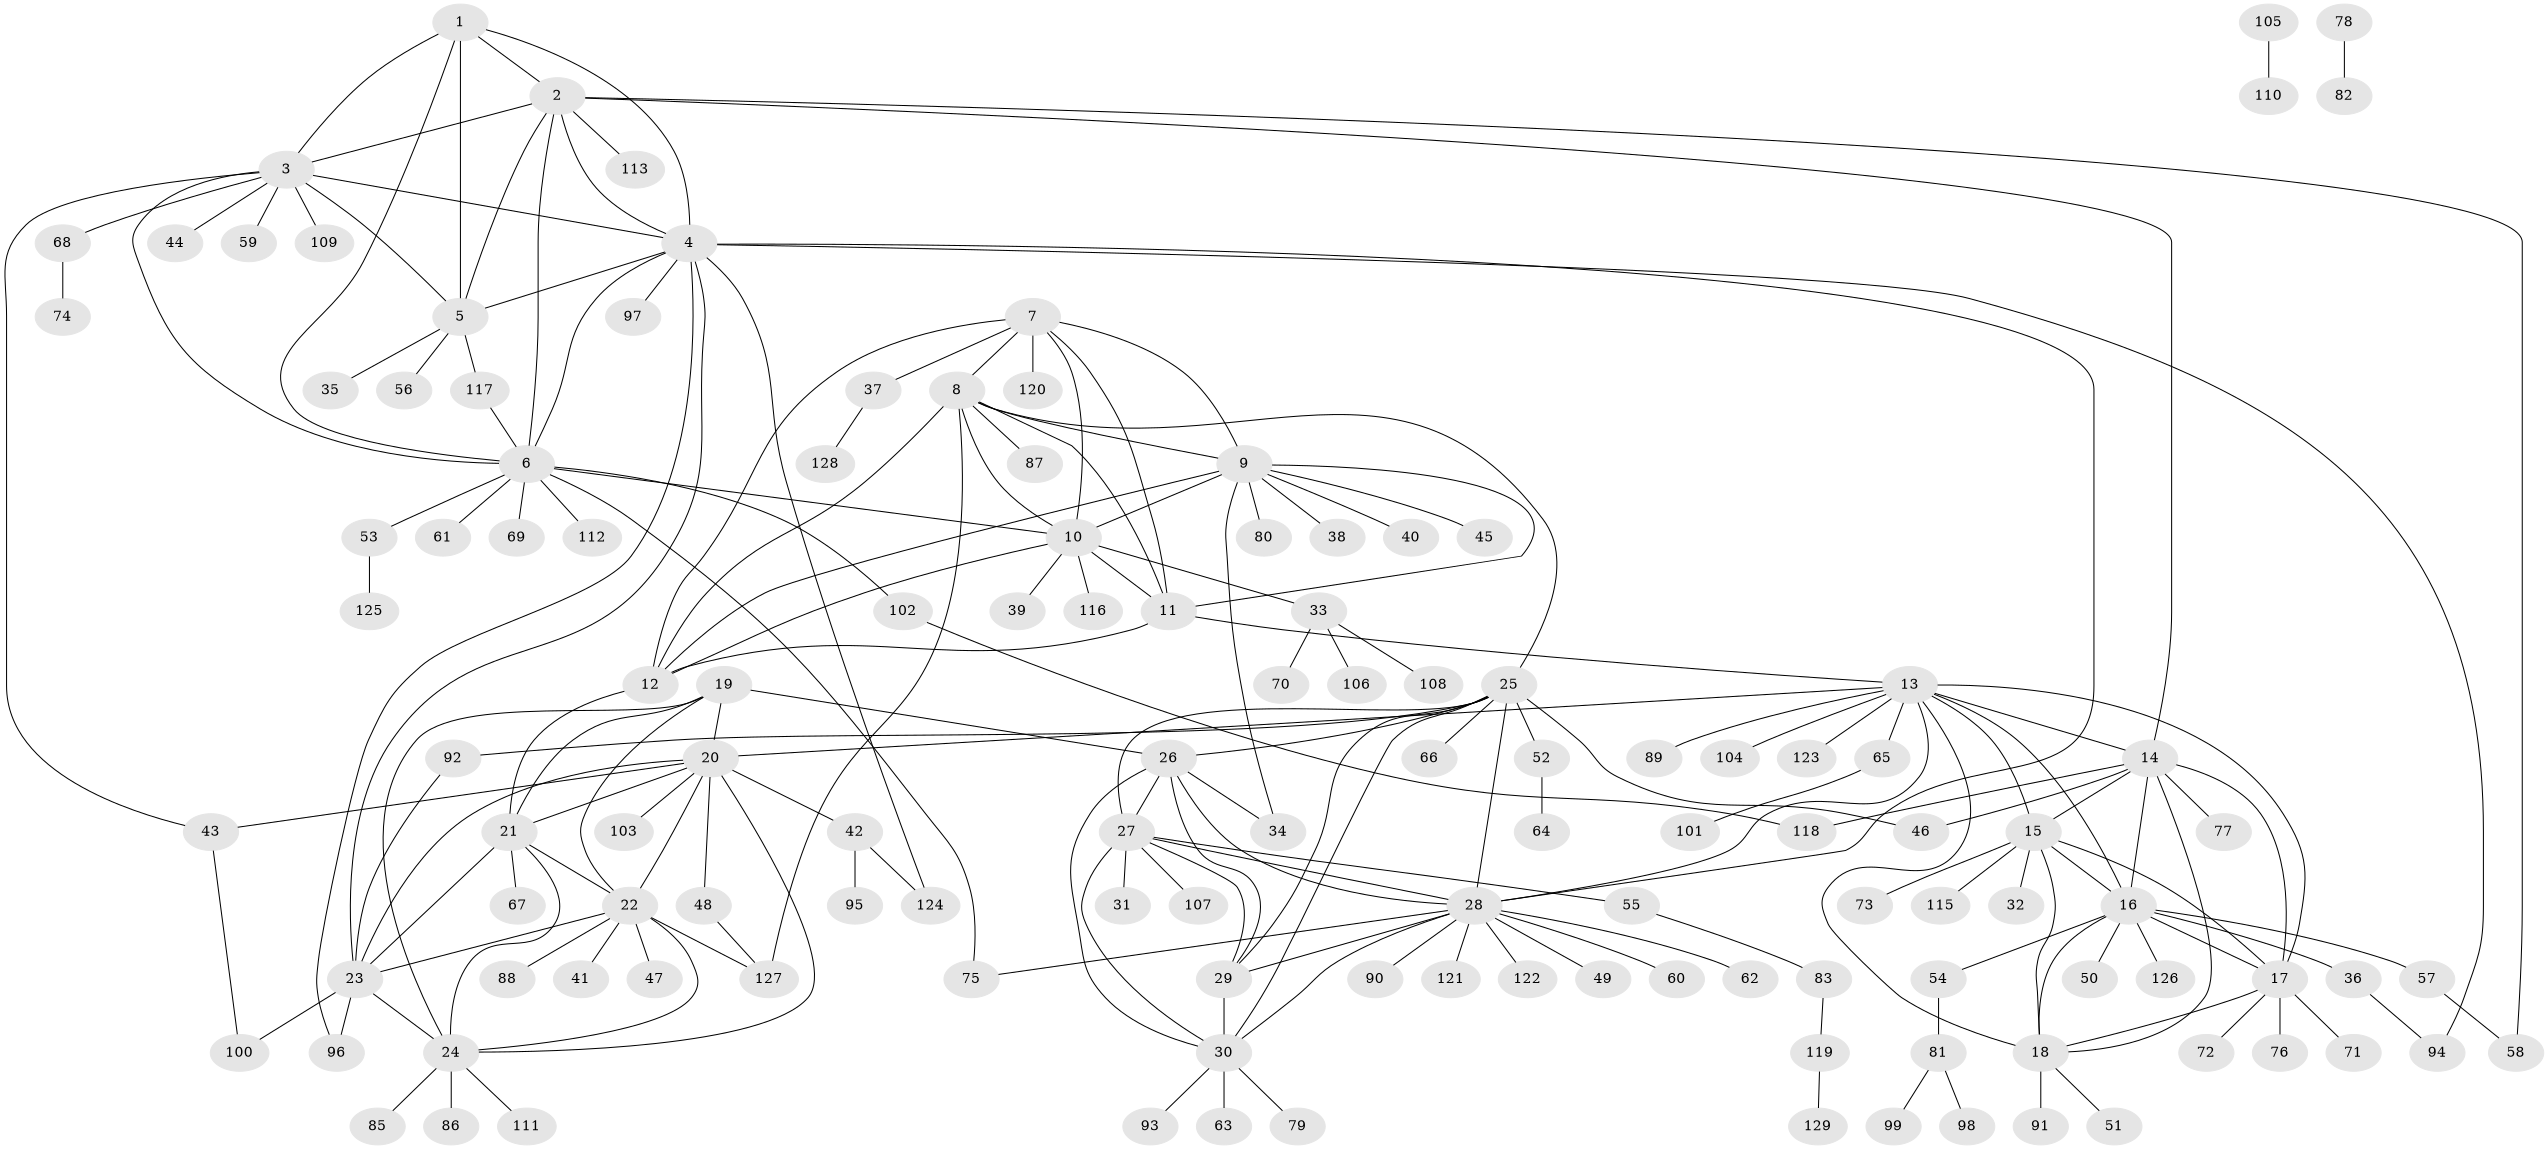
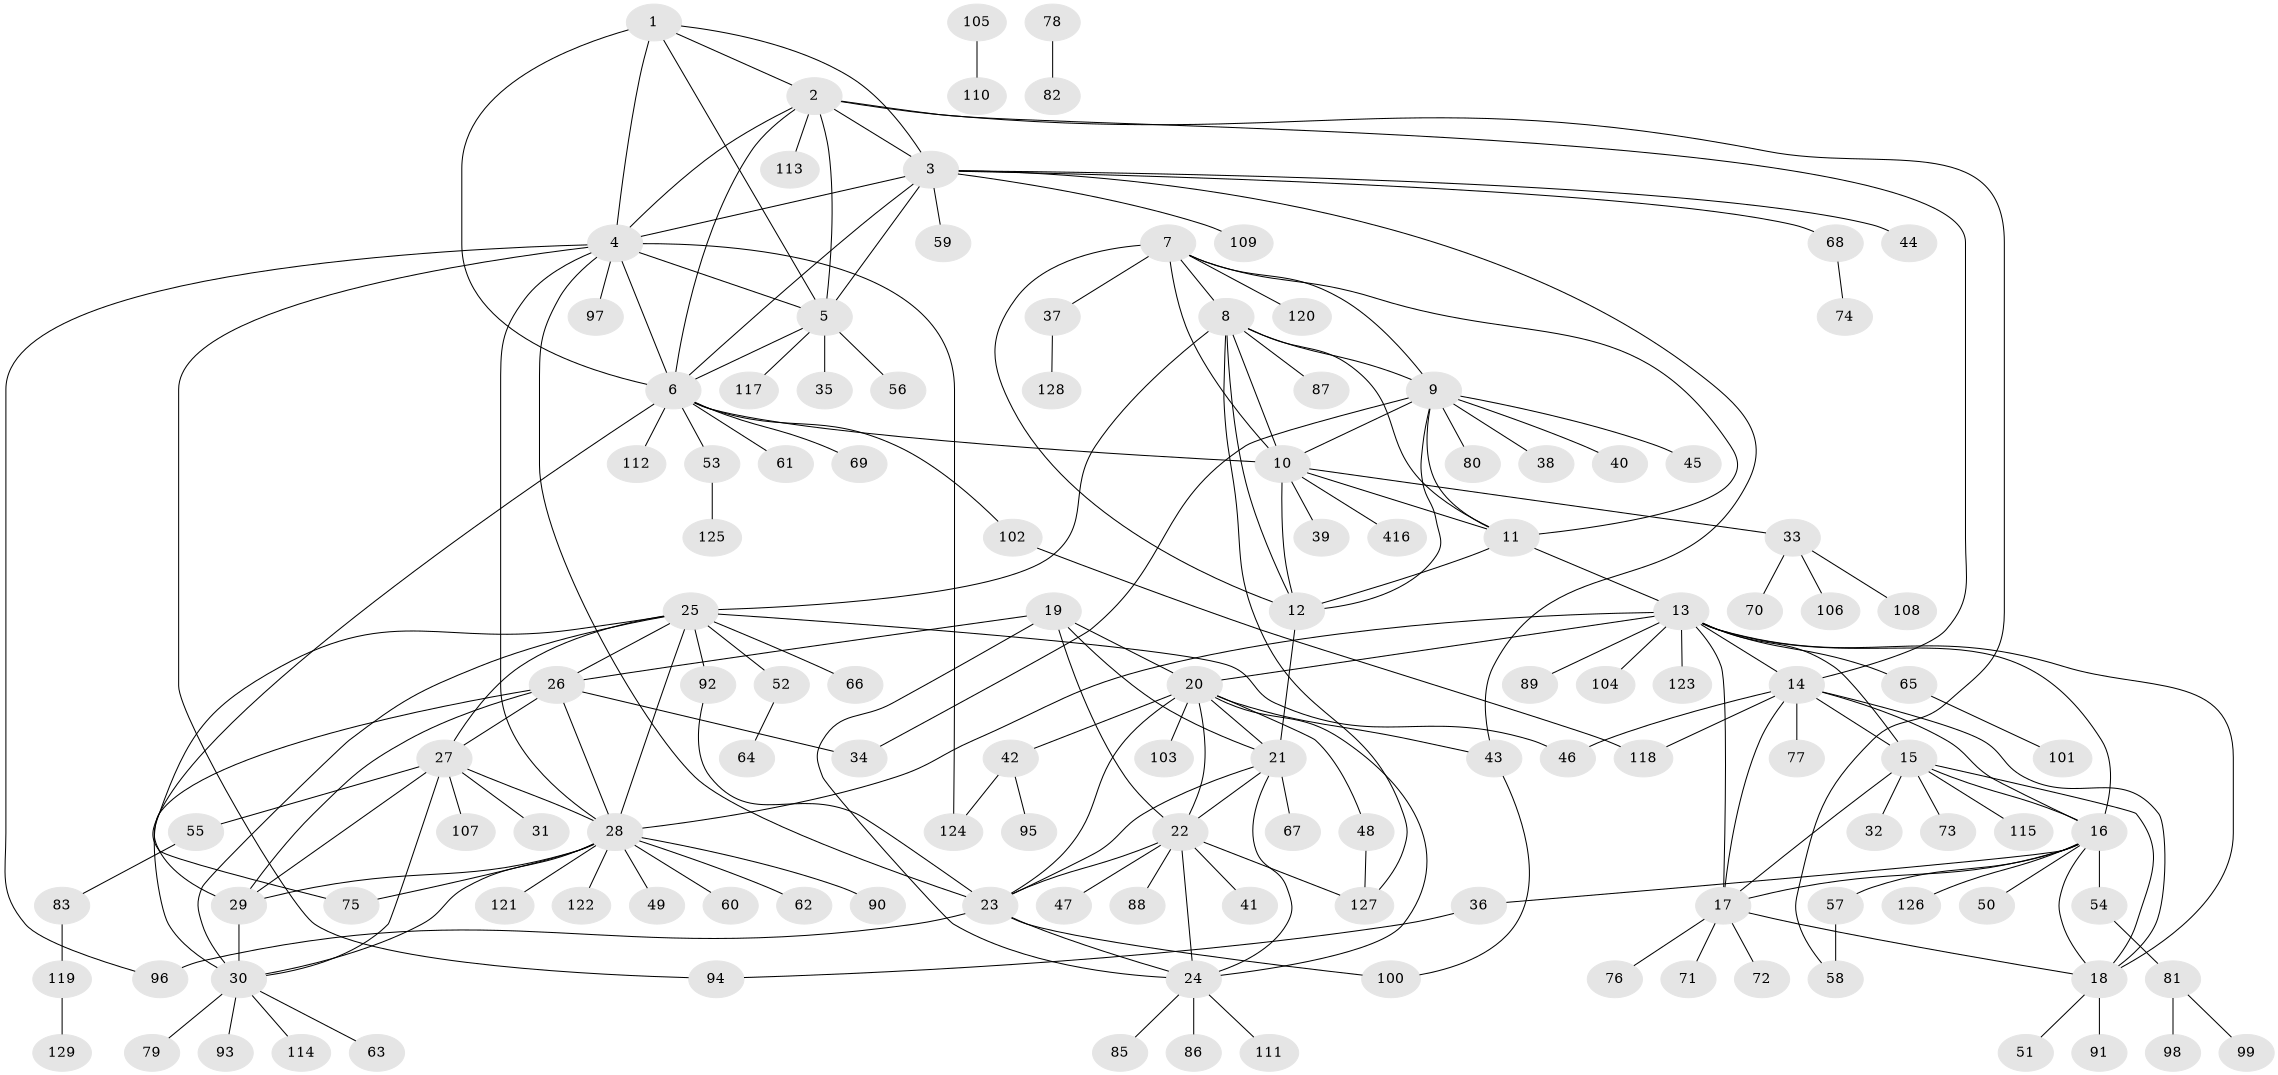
(503, 427) -> (749, 354)
(1093, 611) -> (1397, 538)
none -> (301, 1053)
